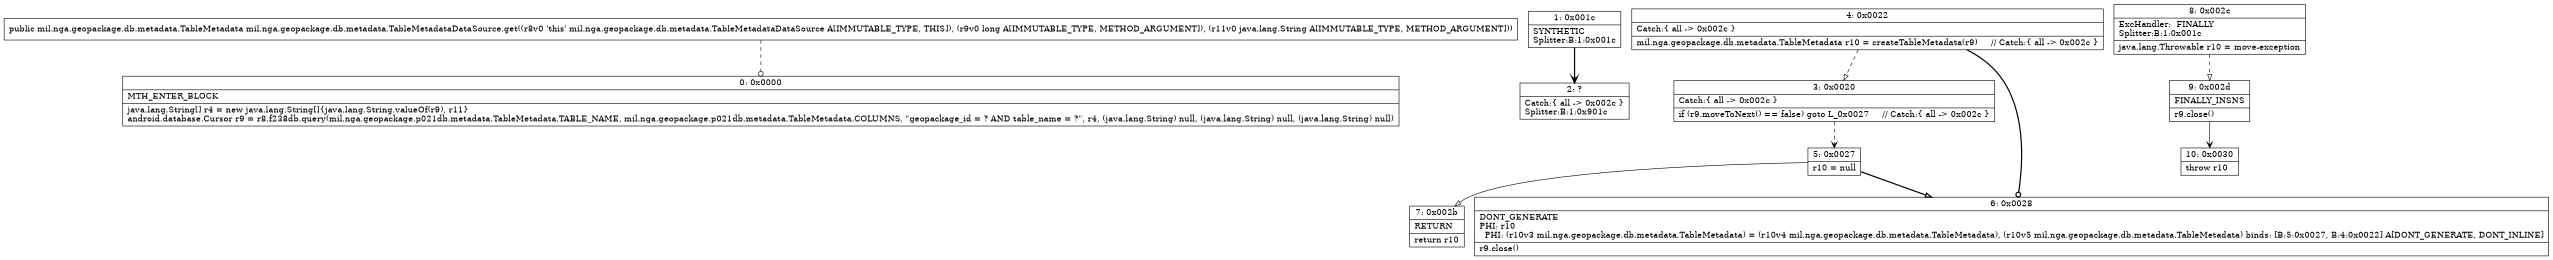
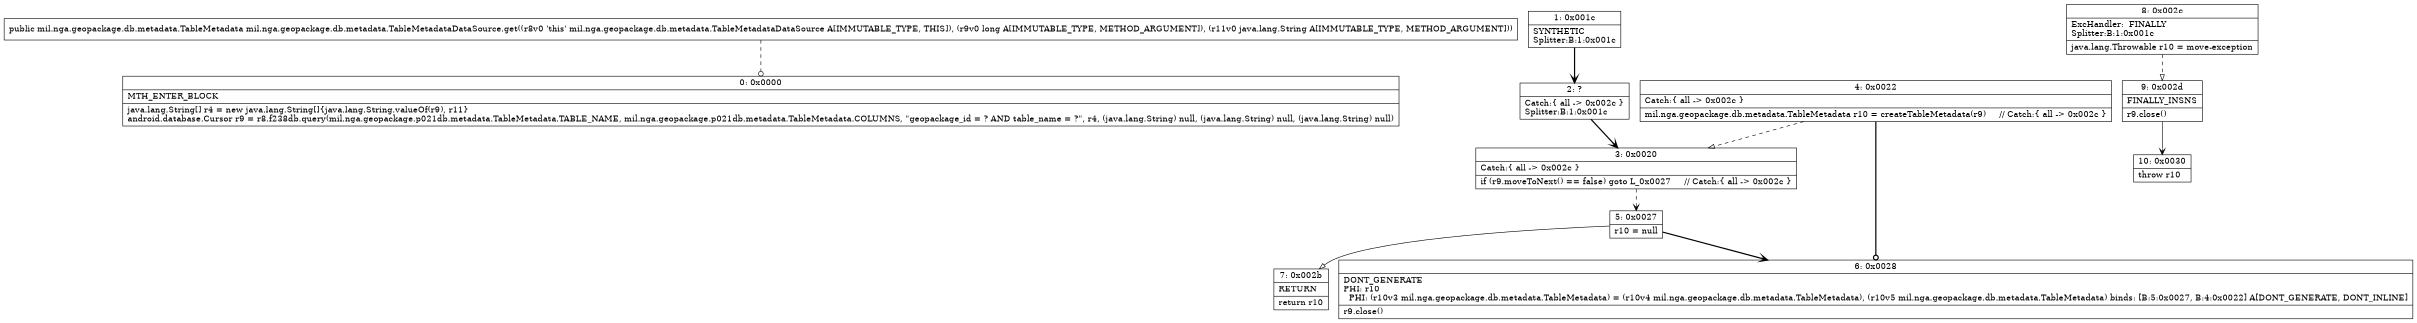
(1566, 112) -> (1566, 112)
none -> (1602, 131)
(1893, 183) -> (1712, 245)
